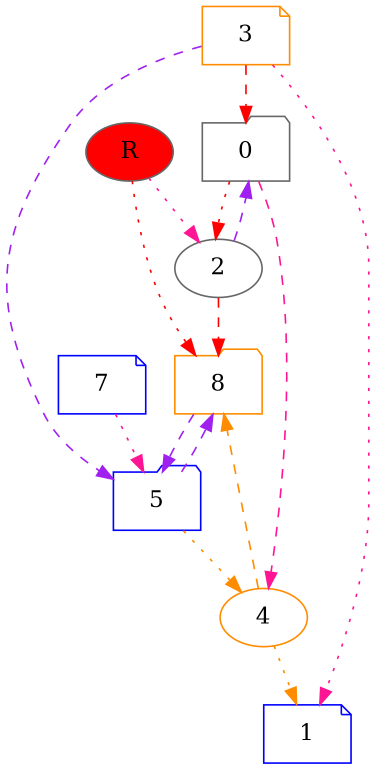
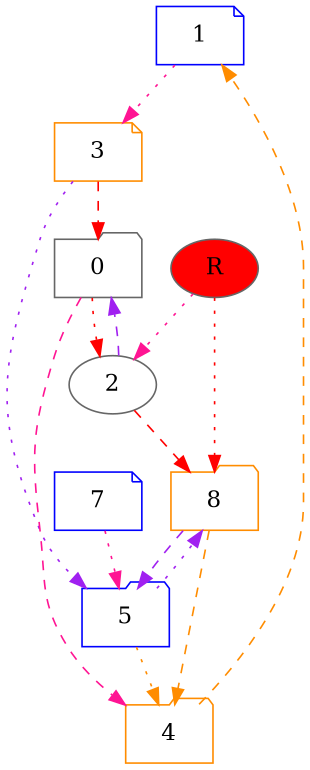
(16, 228) -> (8, 381)
(369, 367) -> (154, 88)
(194, 451) -> (175, 567)
(243, 509) -> (194, 610)
(264, 618) -> (169, 734)
(282, 667) -> (304, 399)
